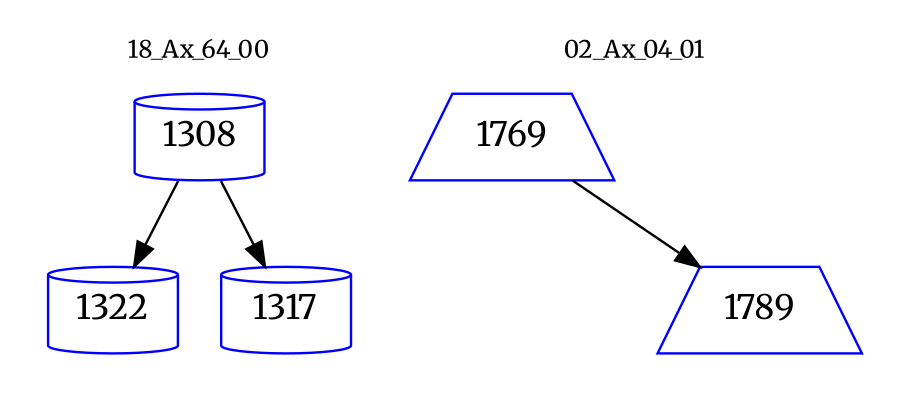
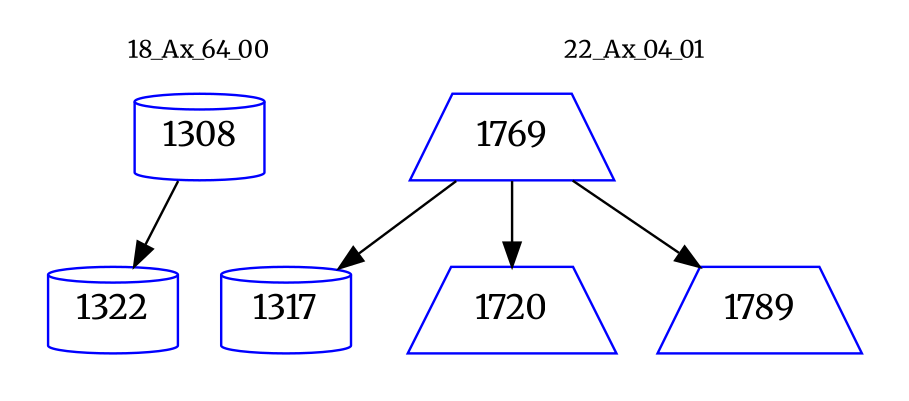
(635, 52) -> (635, 52)
(237, 213) -> (408, 217)
none -> (512, 310)
